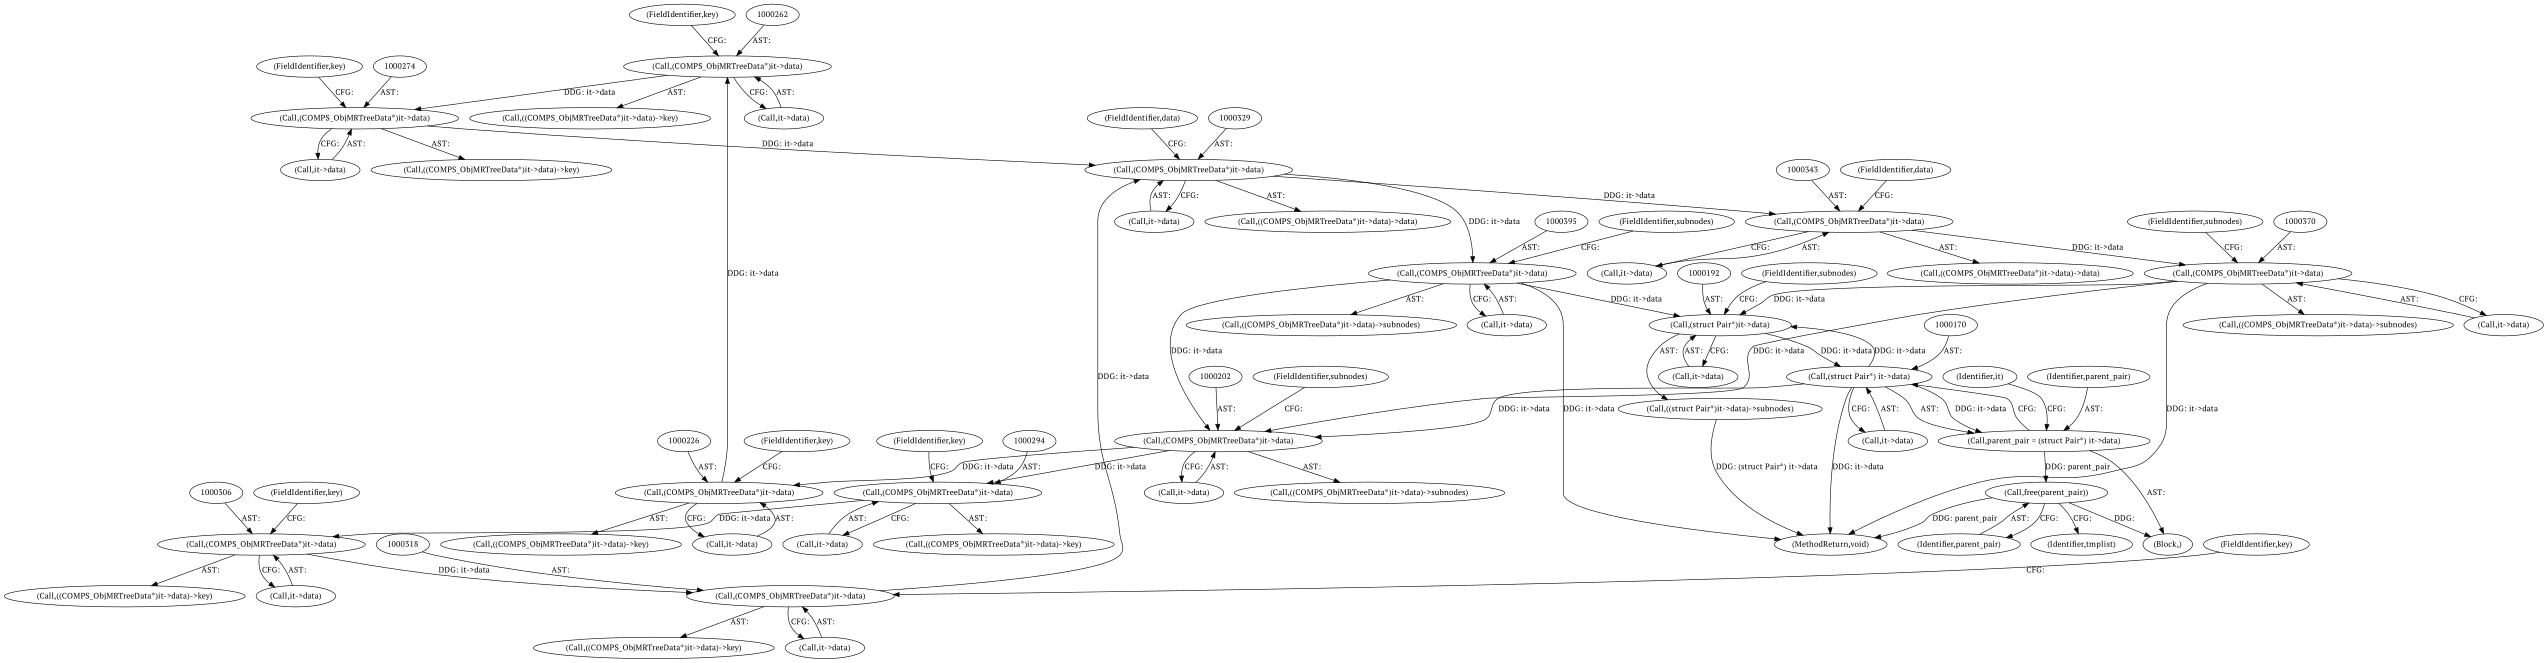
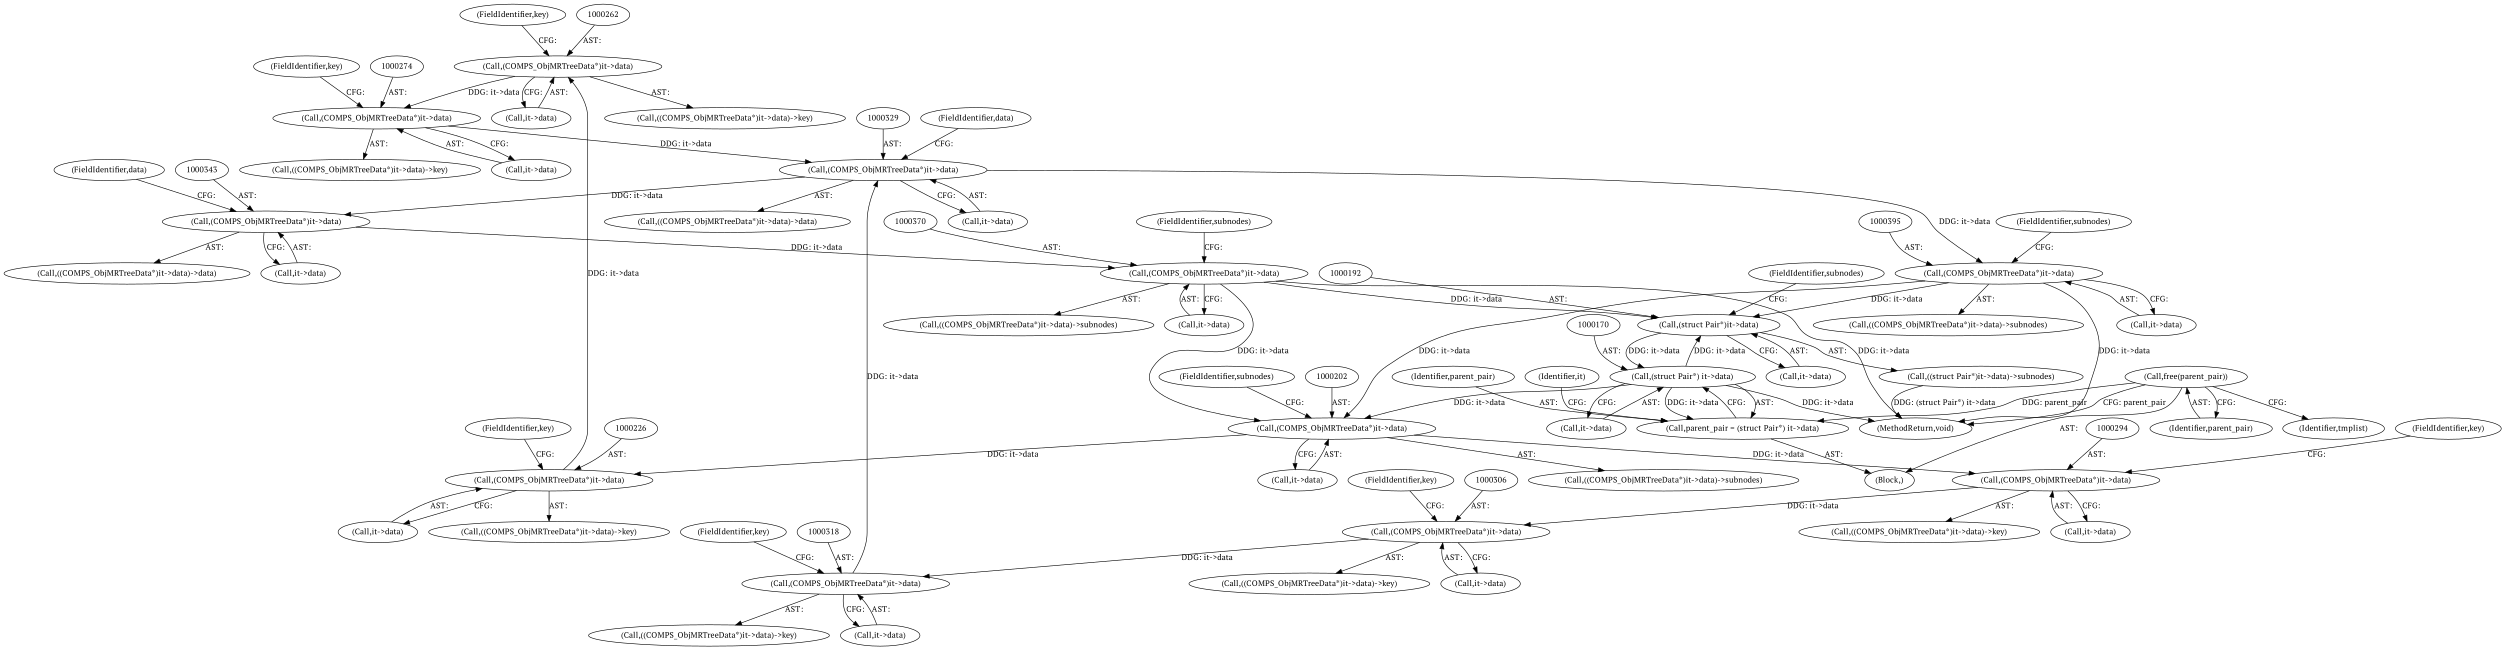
(2045, 464) -> (1981, 410)
(1965, 519) -> (2134, 403)
(2126, 519) -> (2070, 429)
